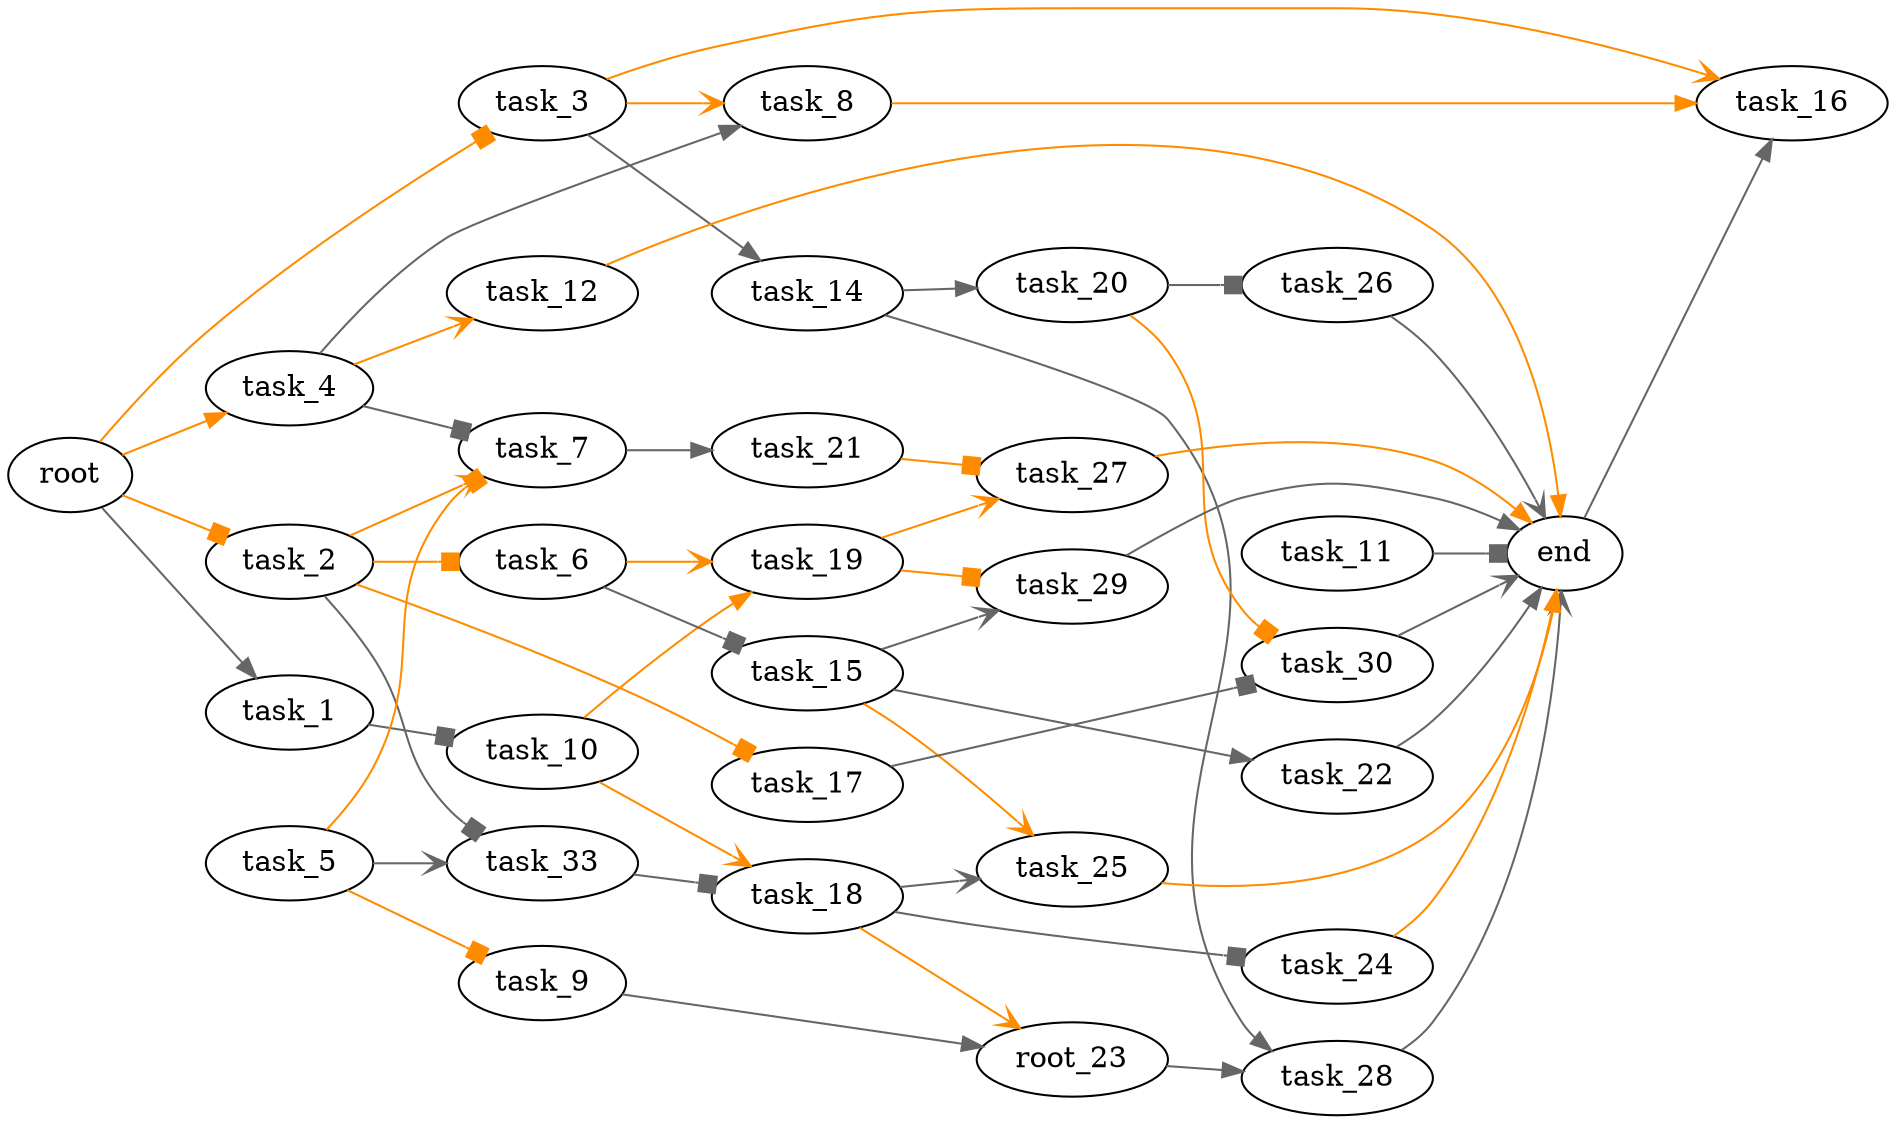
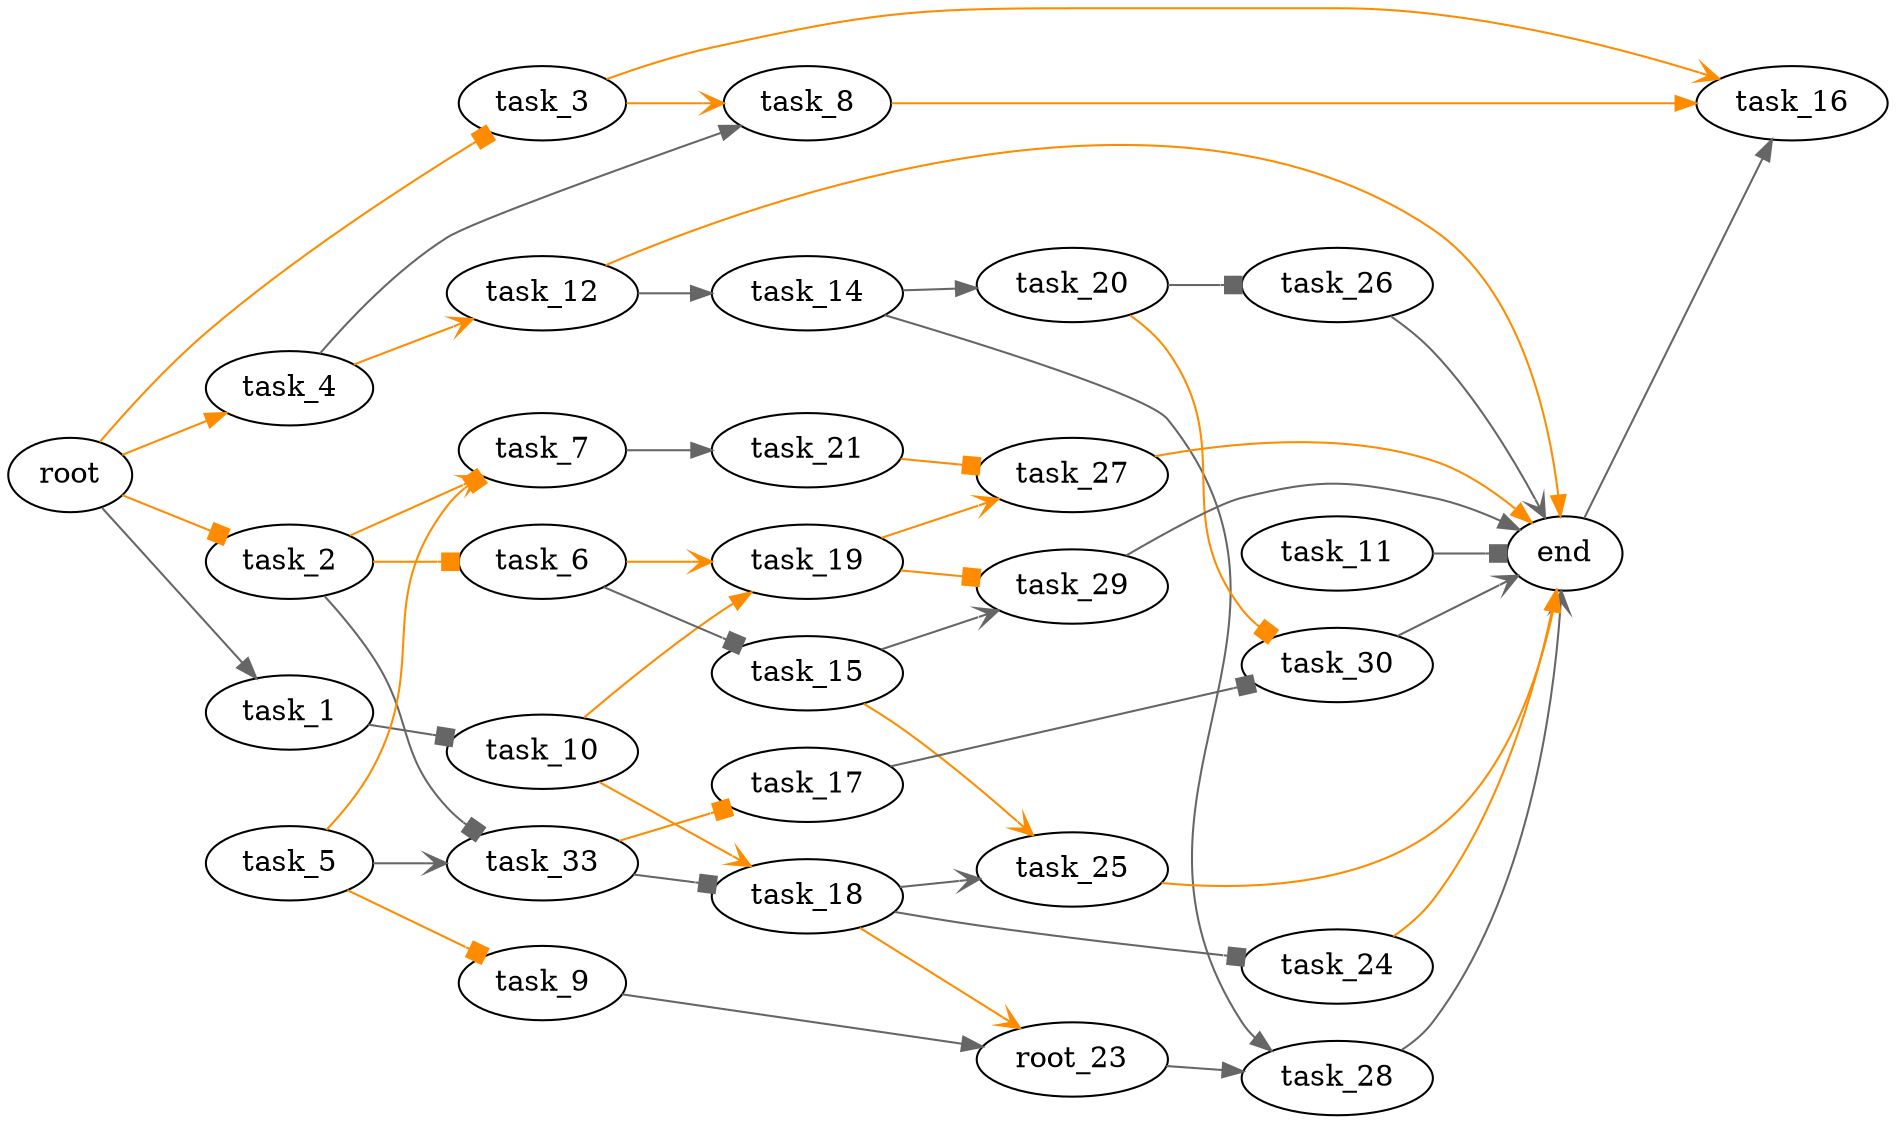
(666, 191) -> (664, 293)
(406, 417) -> none
(548, 657) -> (658, 829)
(1337, 777) -> none
